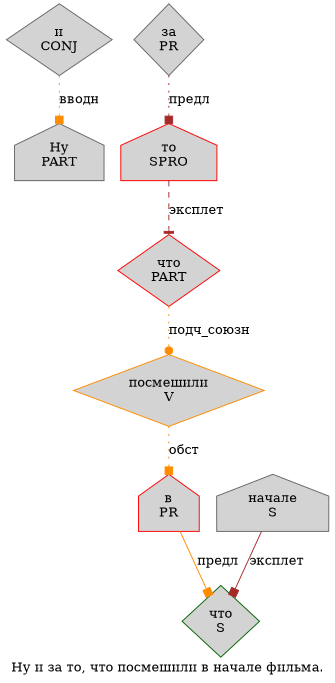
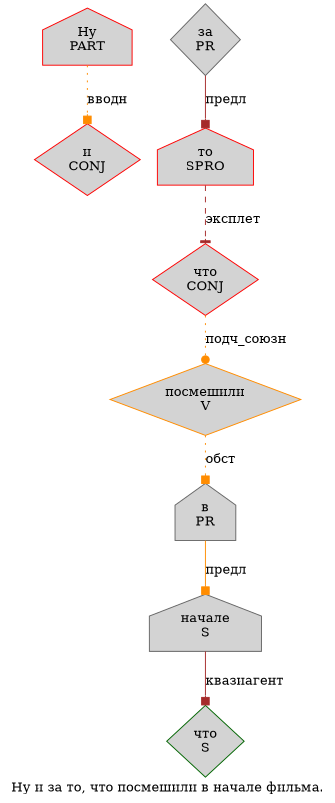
(59, 40) -> (87, 160)
(59, 95) -> (87, 90)
(169, 95) -> (205, 97)
(59, 155) -> (87, 40)
(169, 271) -> (205, 280)
(169, 506) -> (205, 515)
(193, 559) -> (205, 563)
(277, 561) -> (245, 681)
